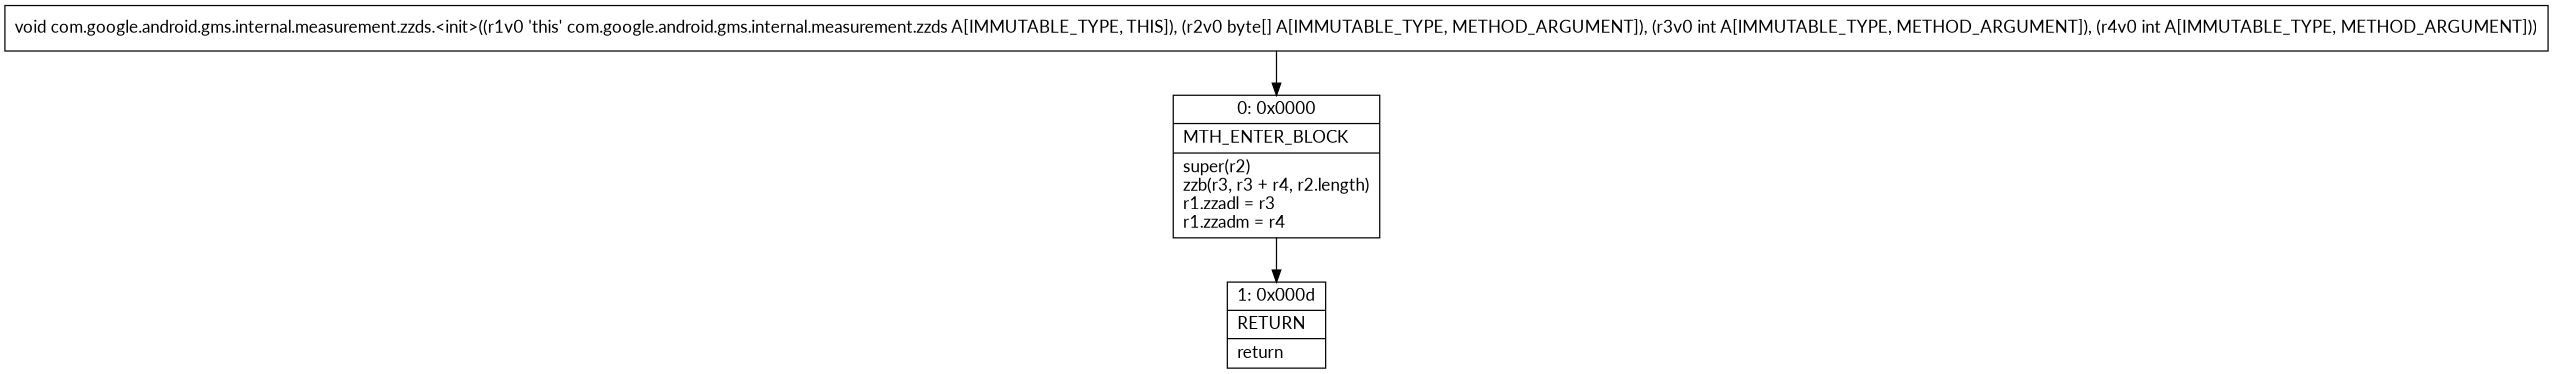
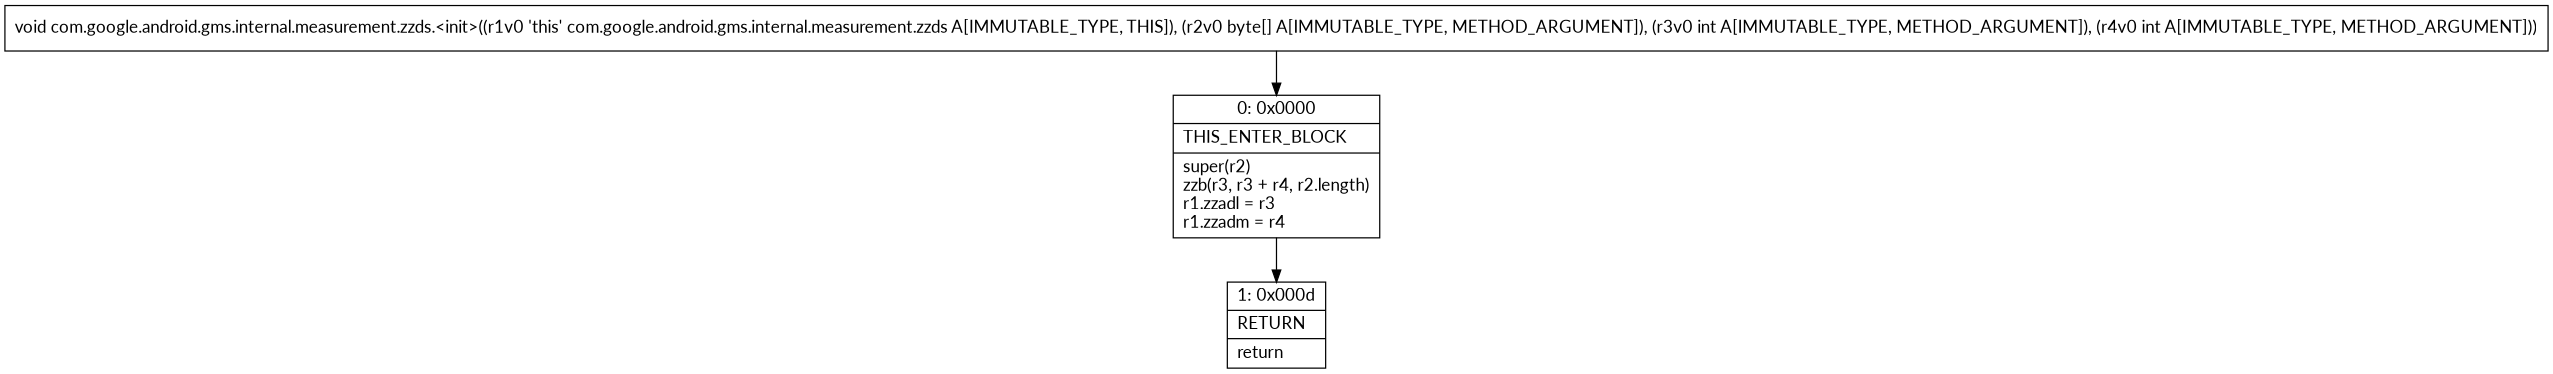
(1266, 138) -> (1265, 138)
